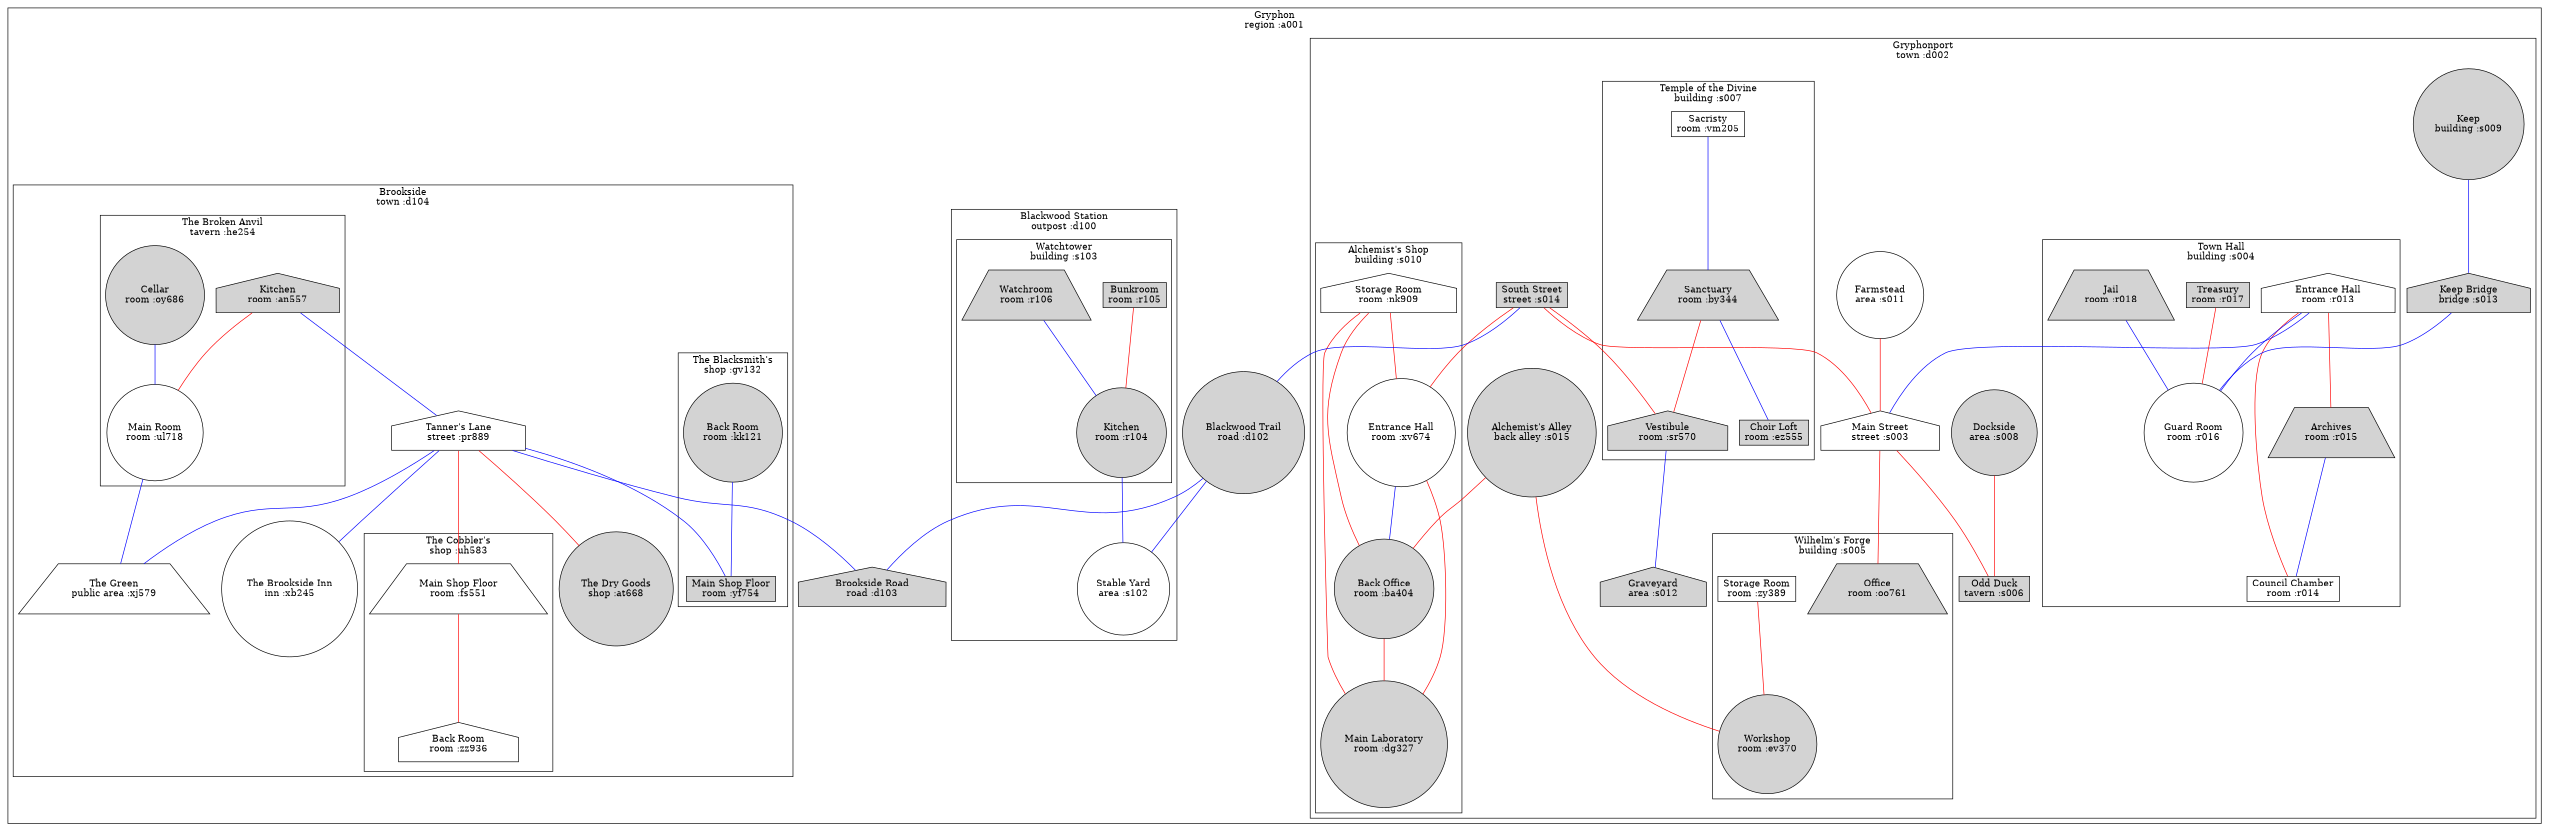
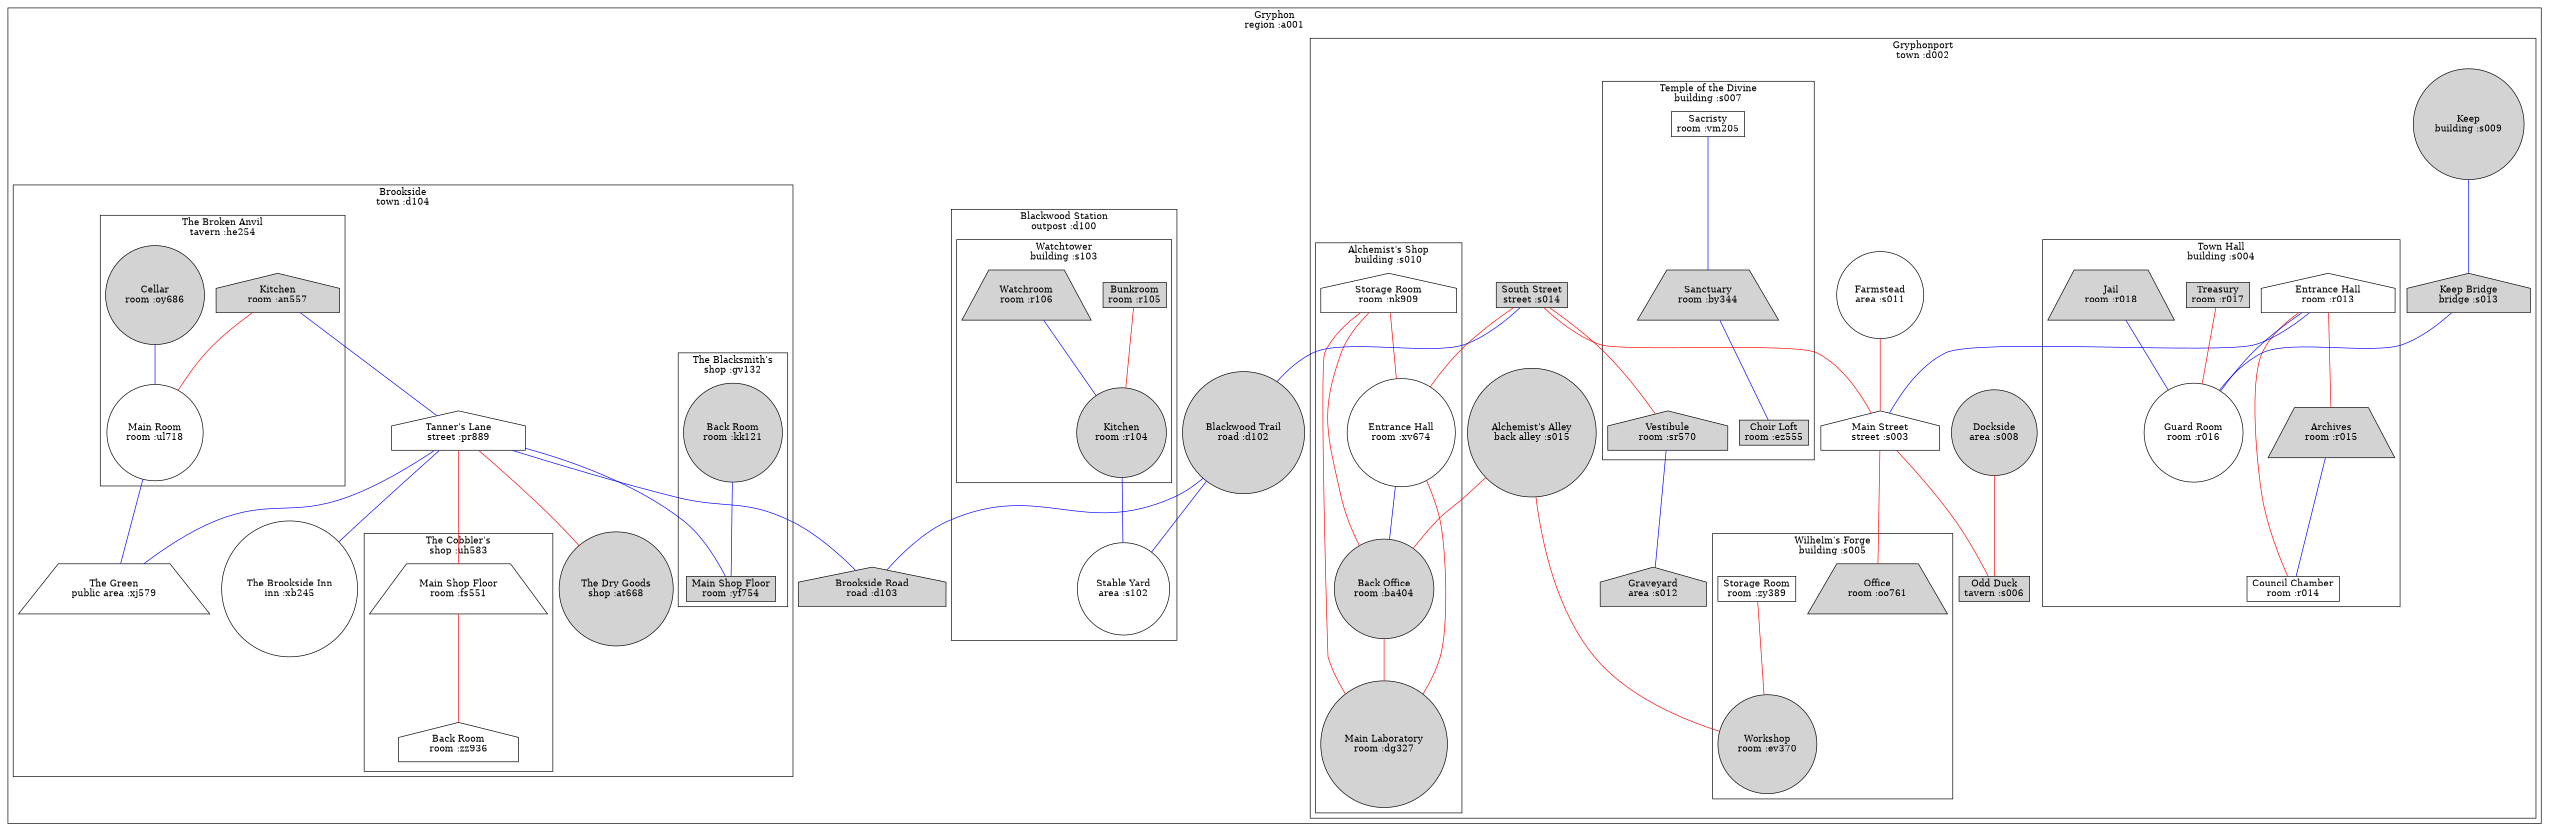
(1687, 366) -> none
